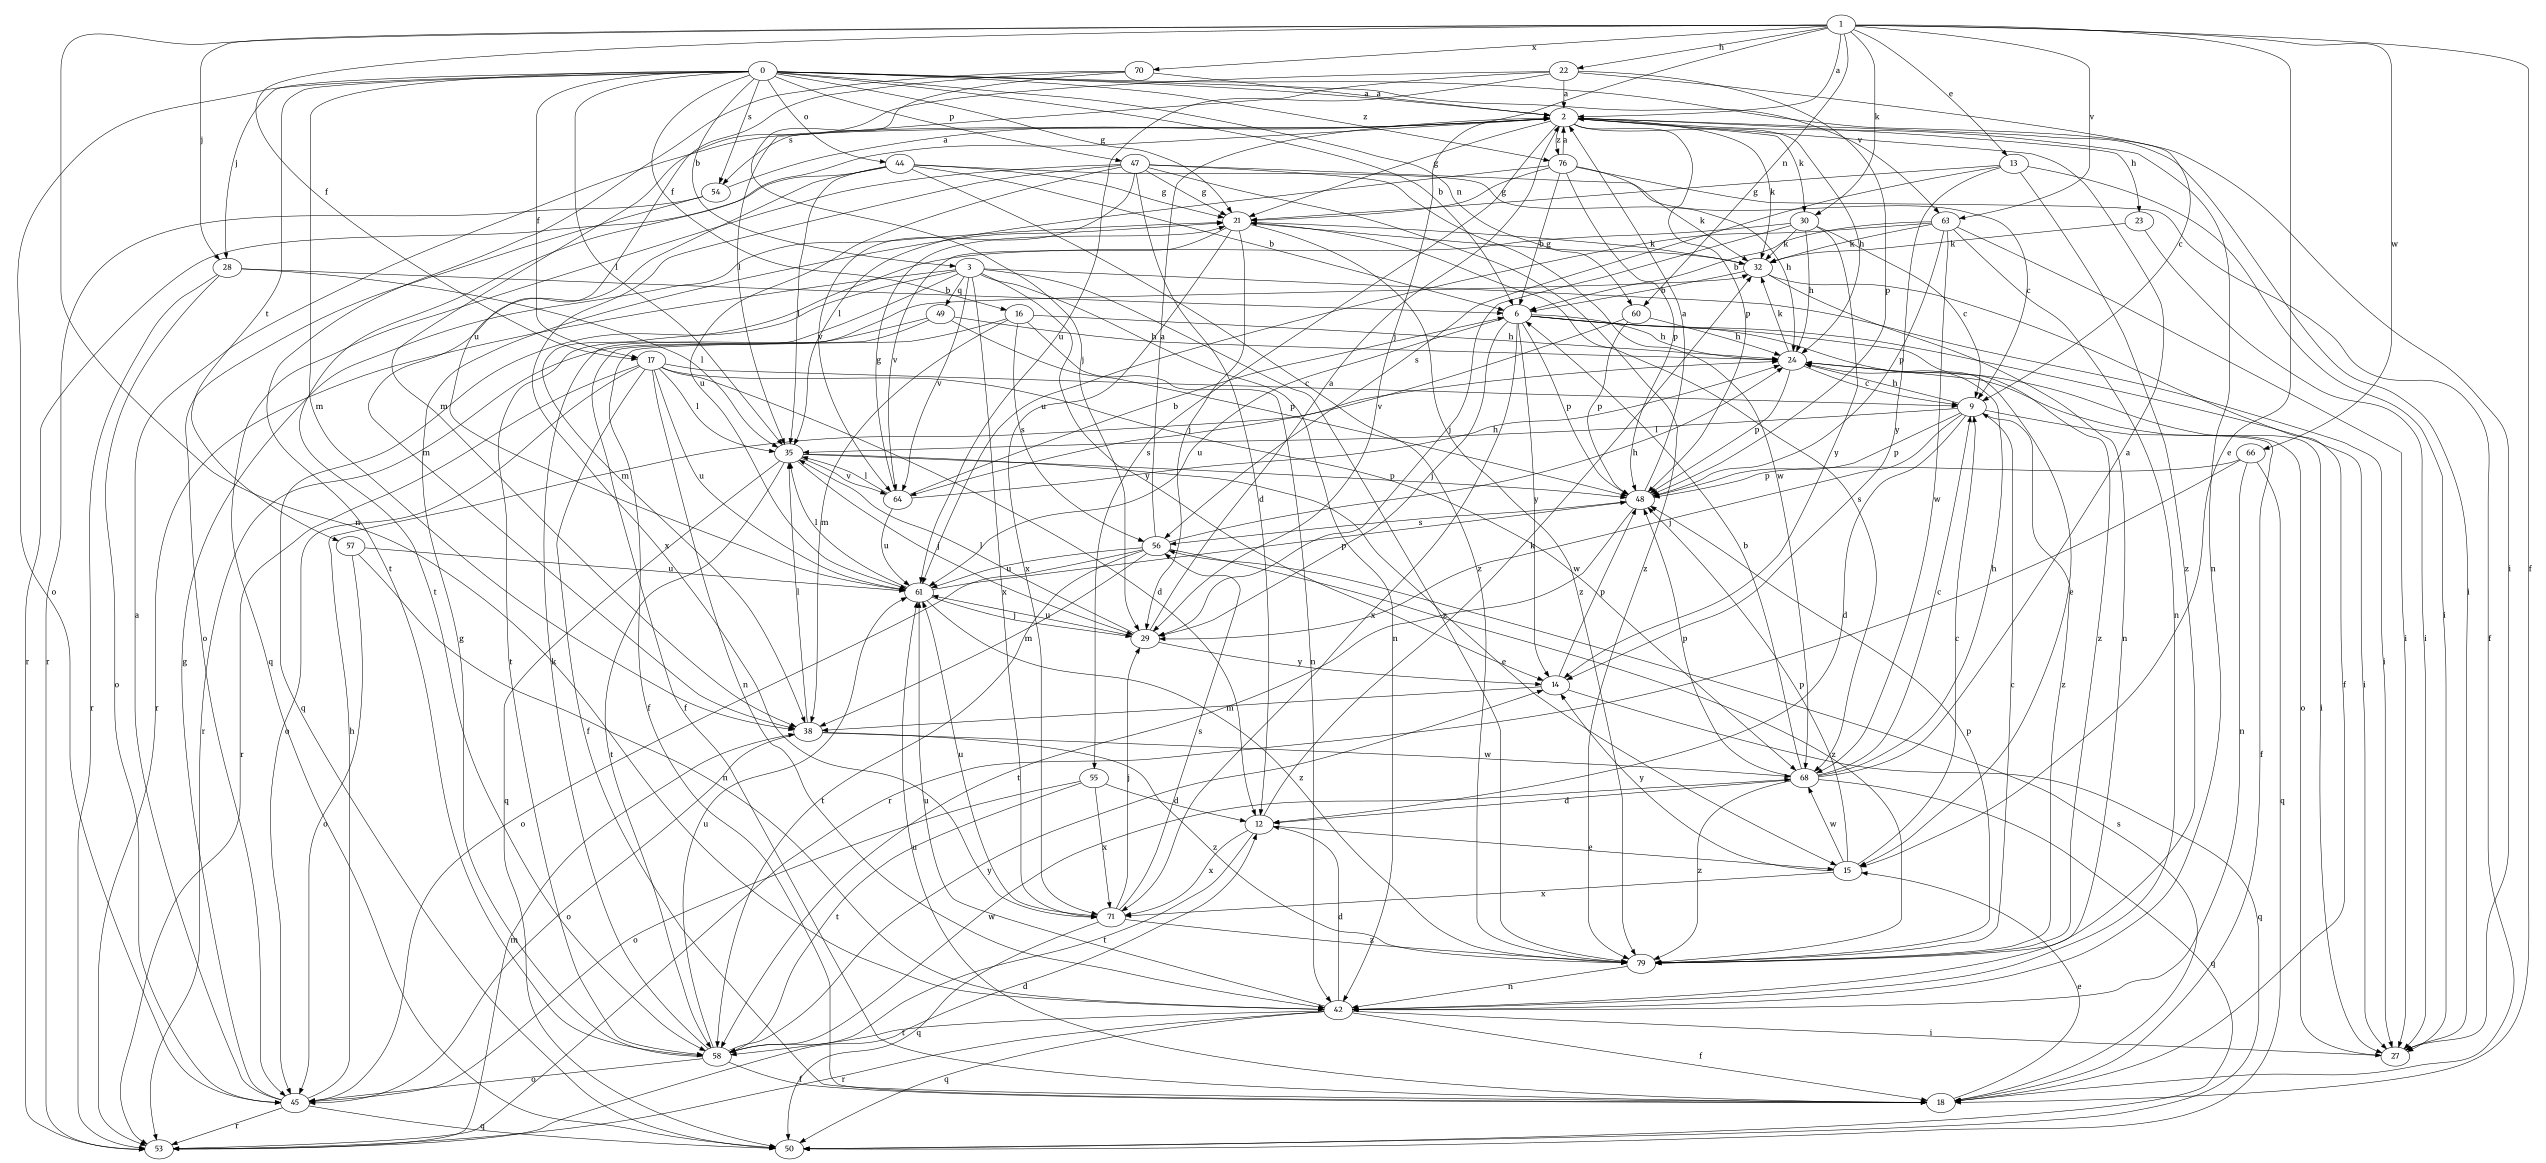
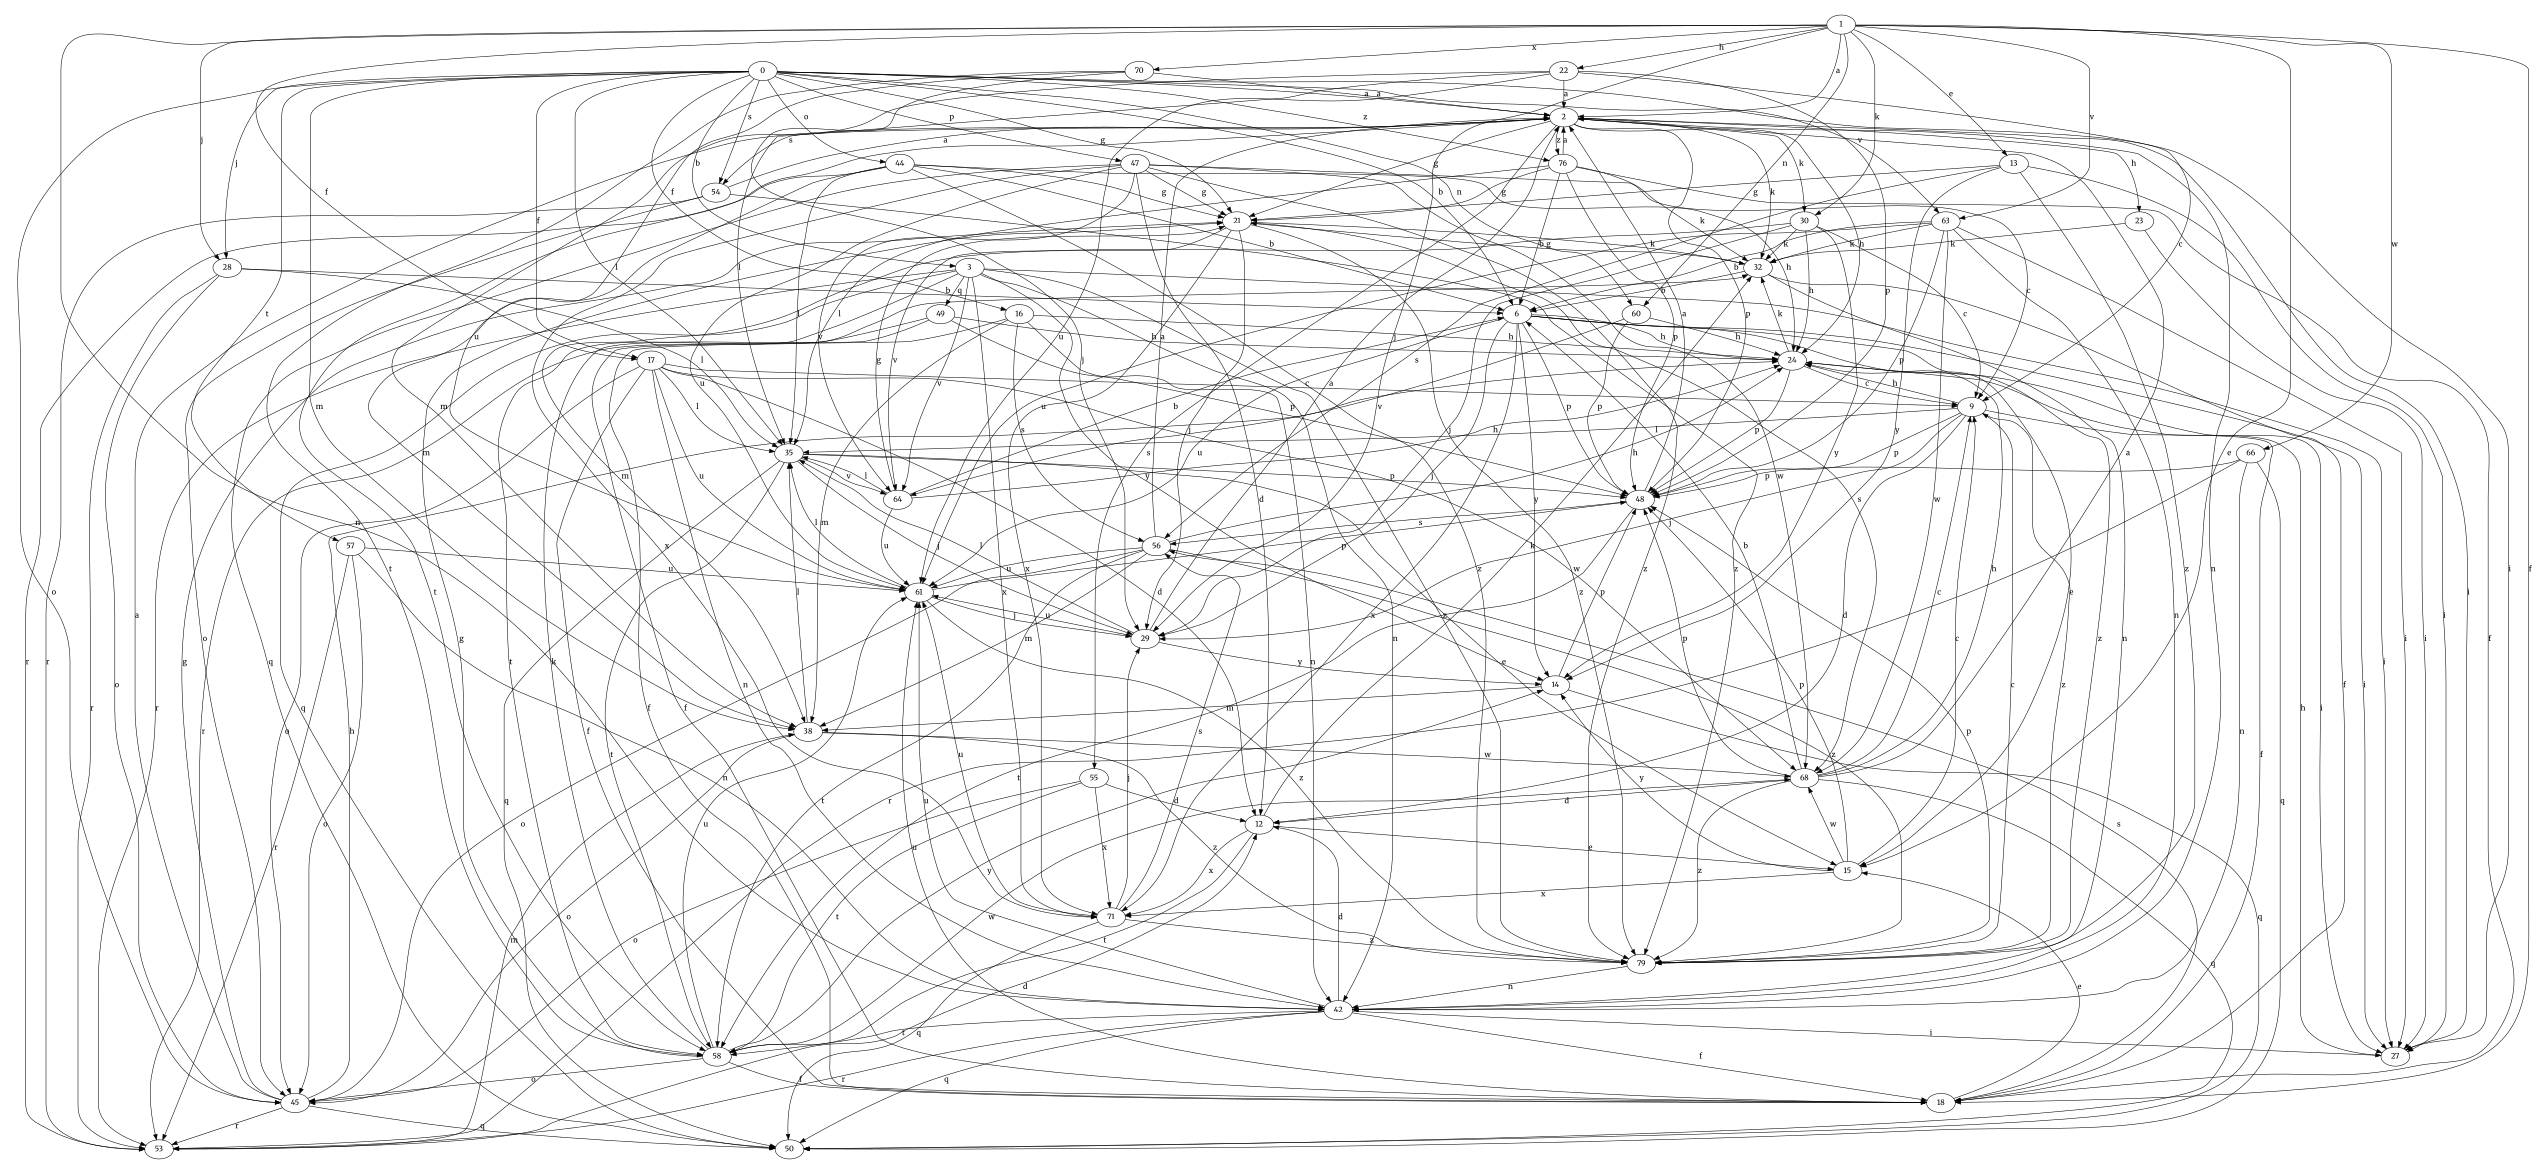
none -> (1399, 273)
(240, 655) -> (277, 836)
(2303, 709) -> (2303, 709)
